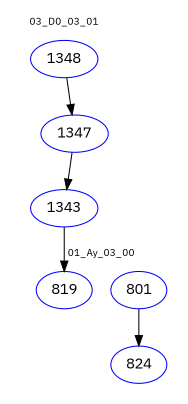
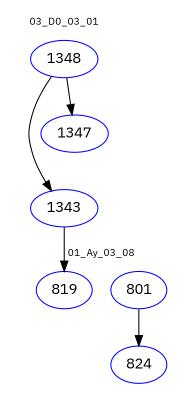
(70, 166) -> (29, 128)
(102, 253) -> (102, 253)
